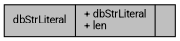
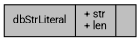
(115, 14) -> (95, 14)
